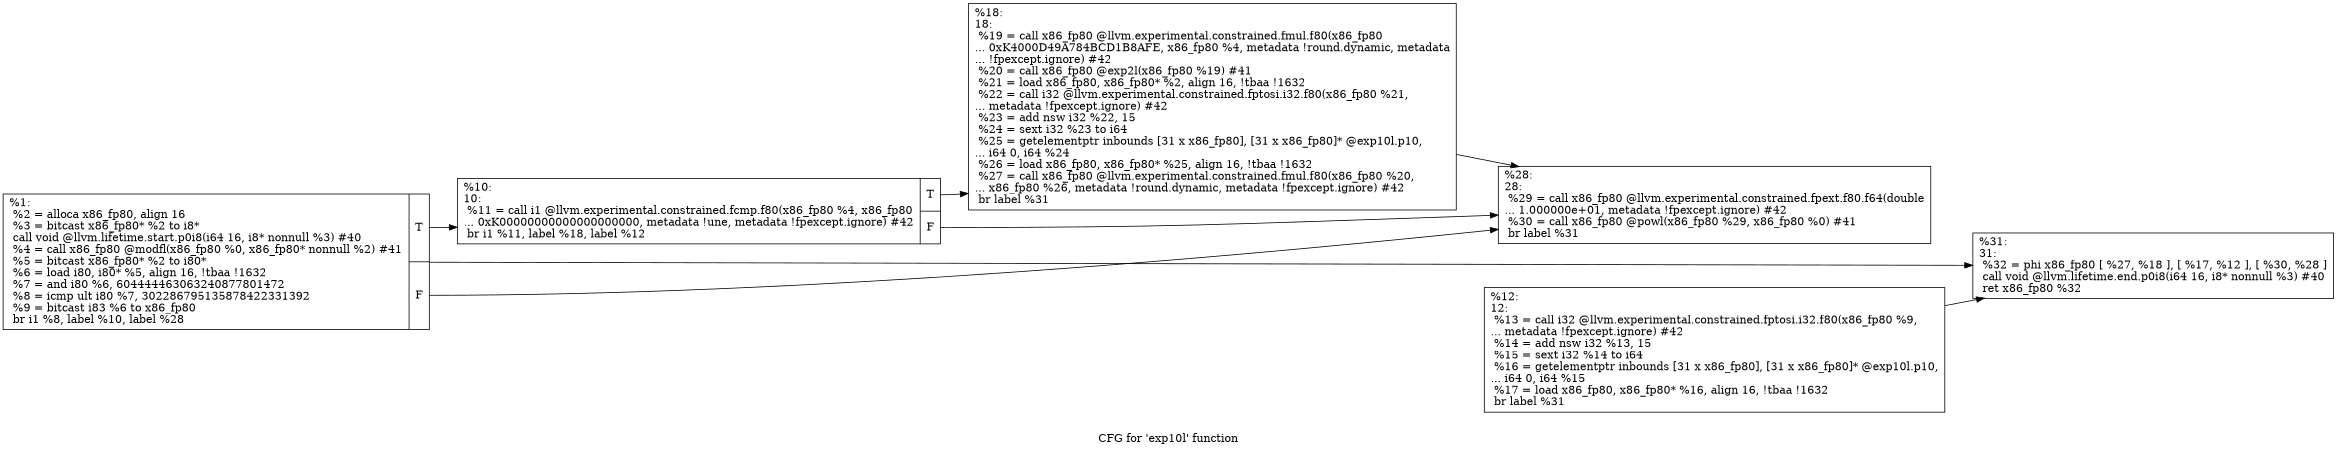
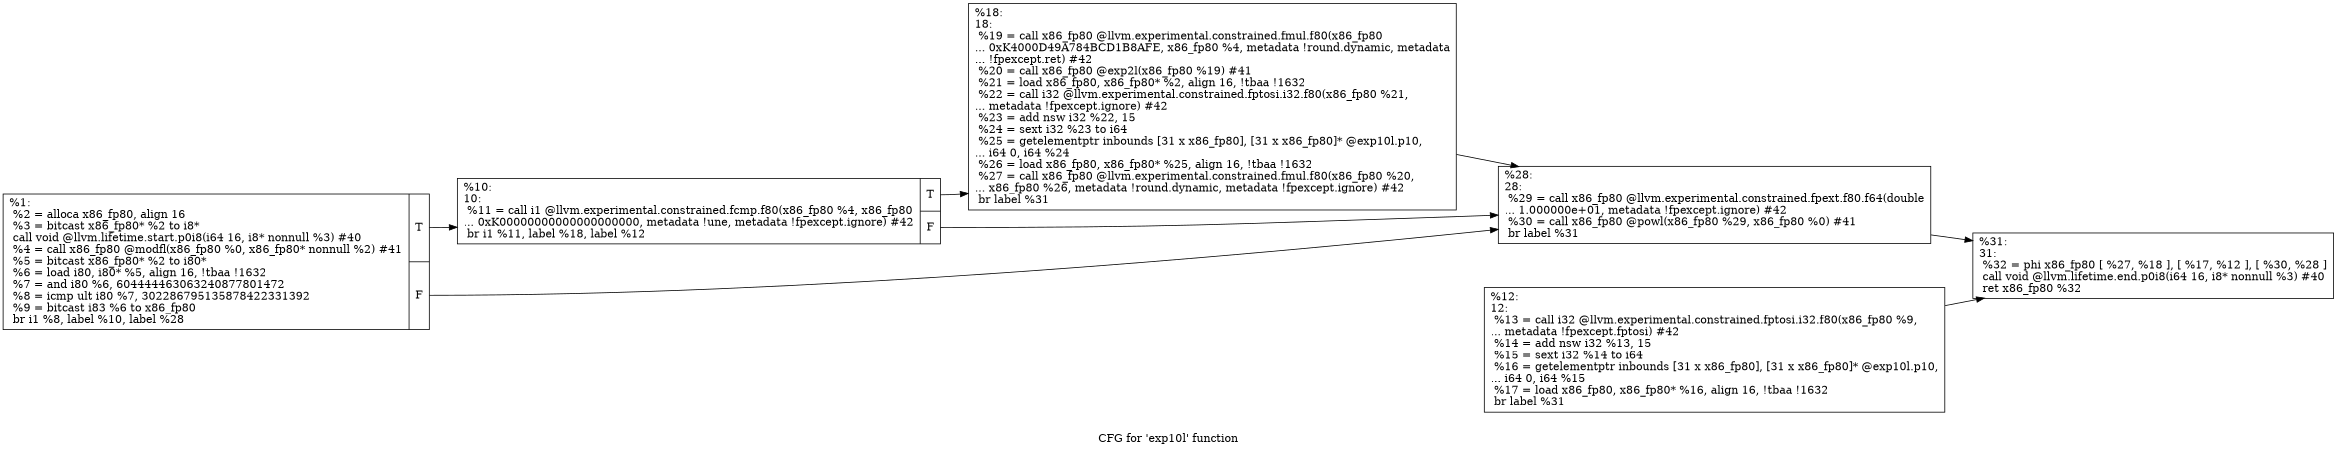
(1043, 60) -> (1034, 60)
(1197, 264) -> (1948, 237)
(1587, 332) -> (1585, 332)
